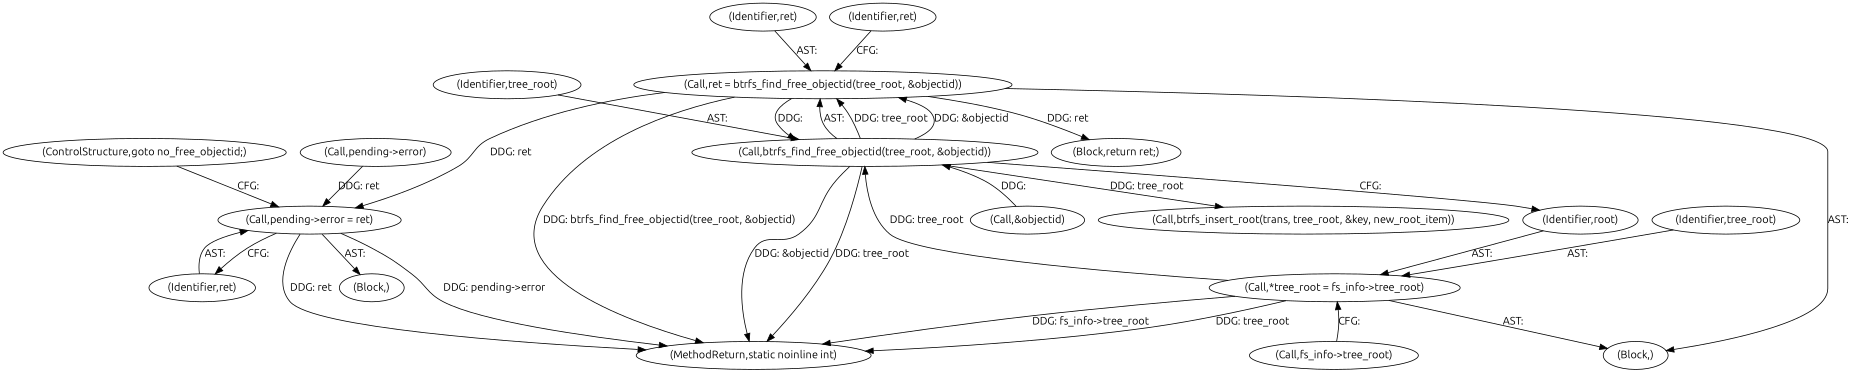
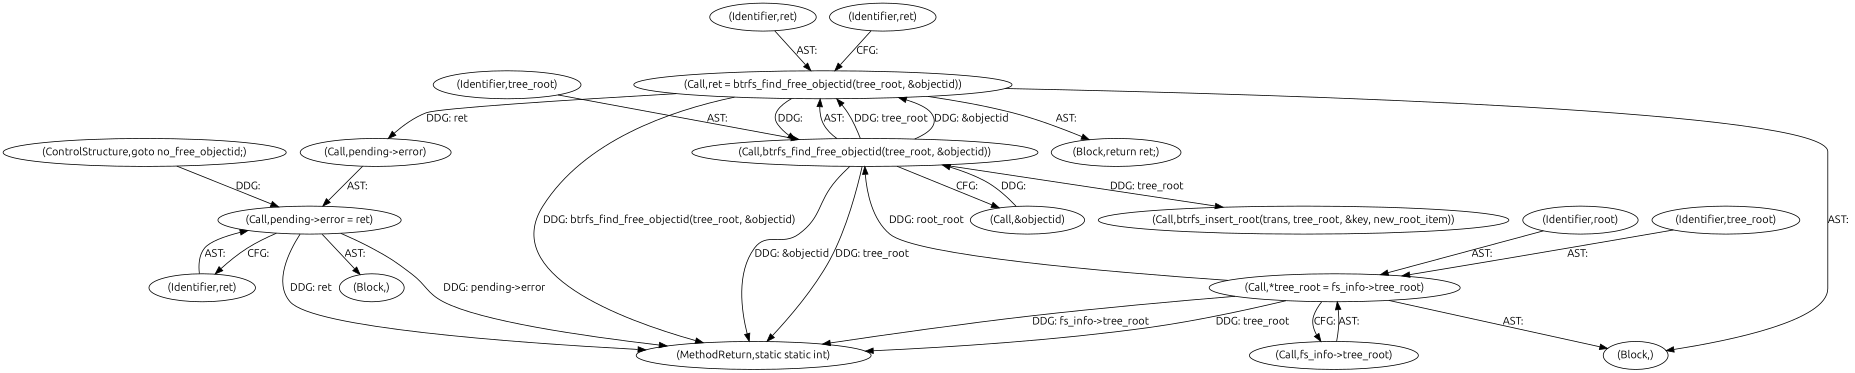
(1068, 119) -> (1068, 119)
(506, 131) -> (532, 103)
(1260, 183) -> (944, 186)
(250, 186) -> (250, 186)
(359, 186) -> (359, 186)
(927, 220) -> (927, 220)
none -> (1313, 318)
(1351, 322) -> (1351, 322)
(754, 355) -> (754, 355)
